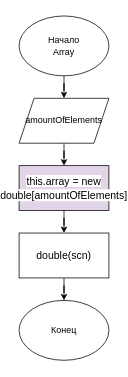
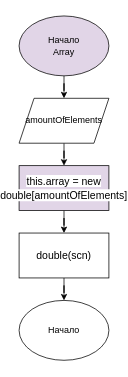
(64, 45) -> (64, 45)
(64, 330) -> (64, 330)
